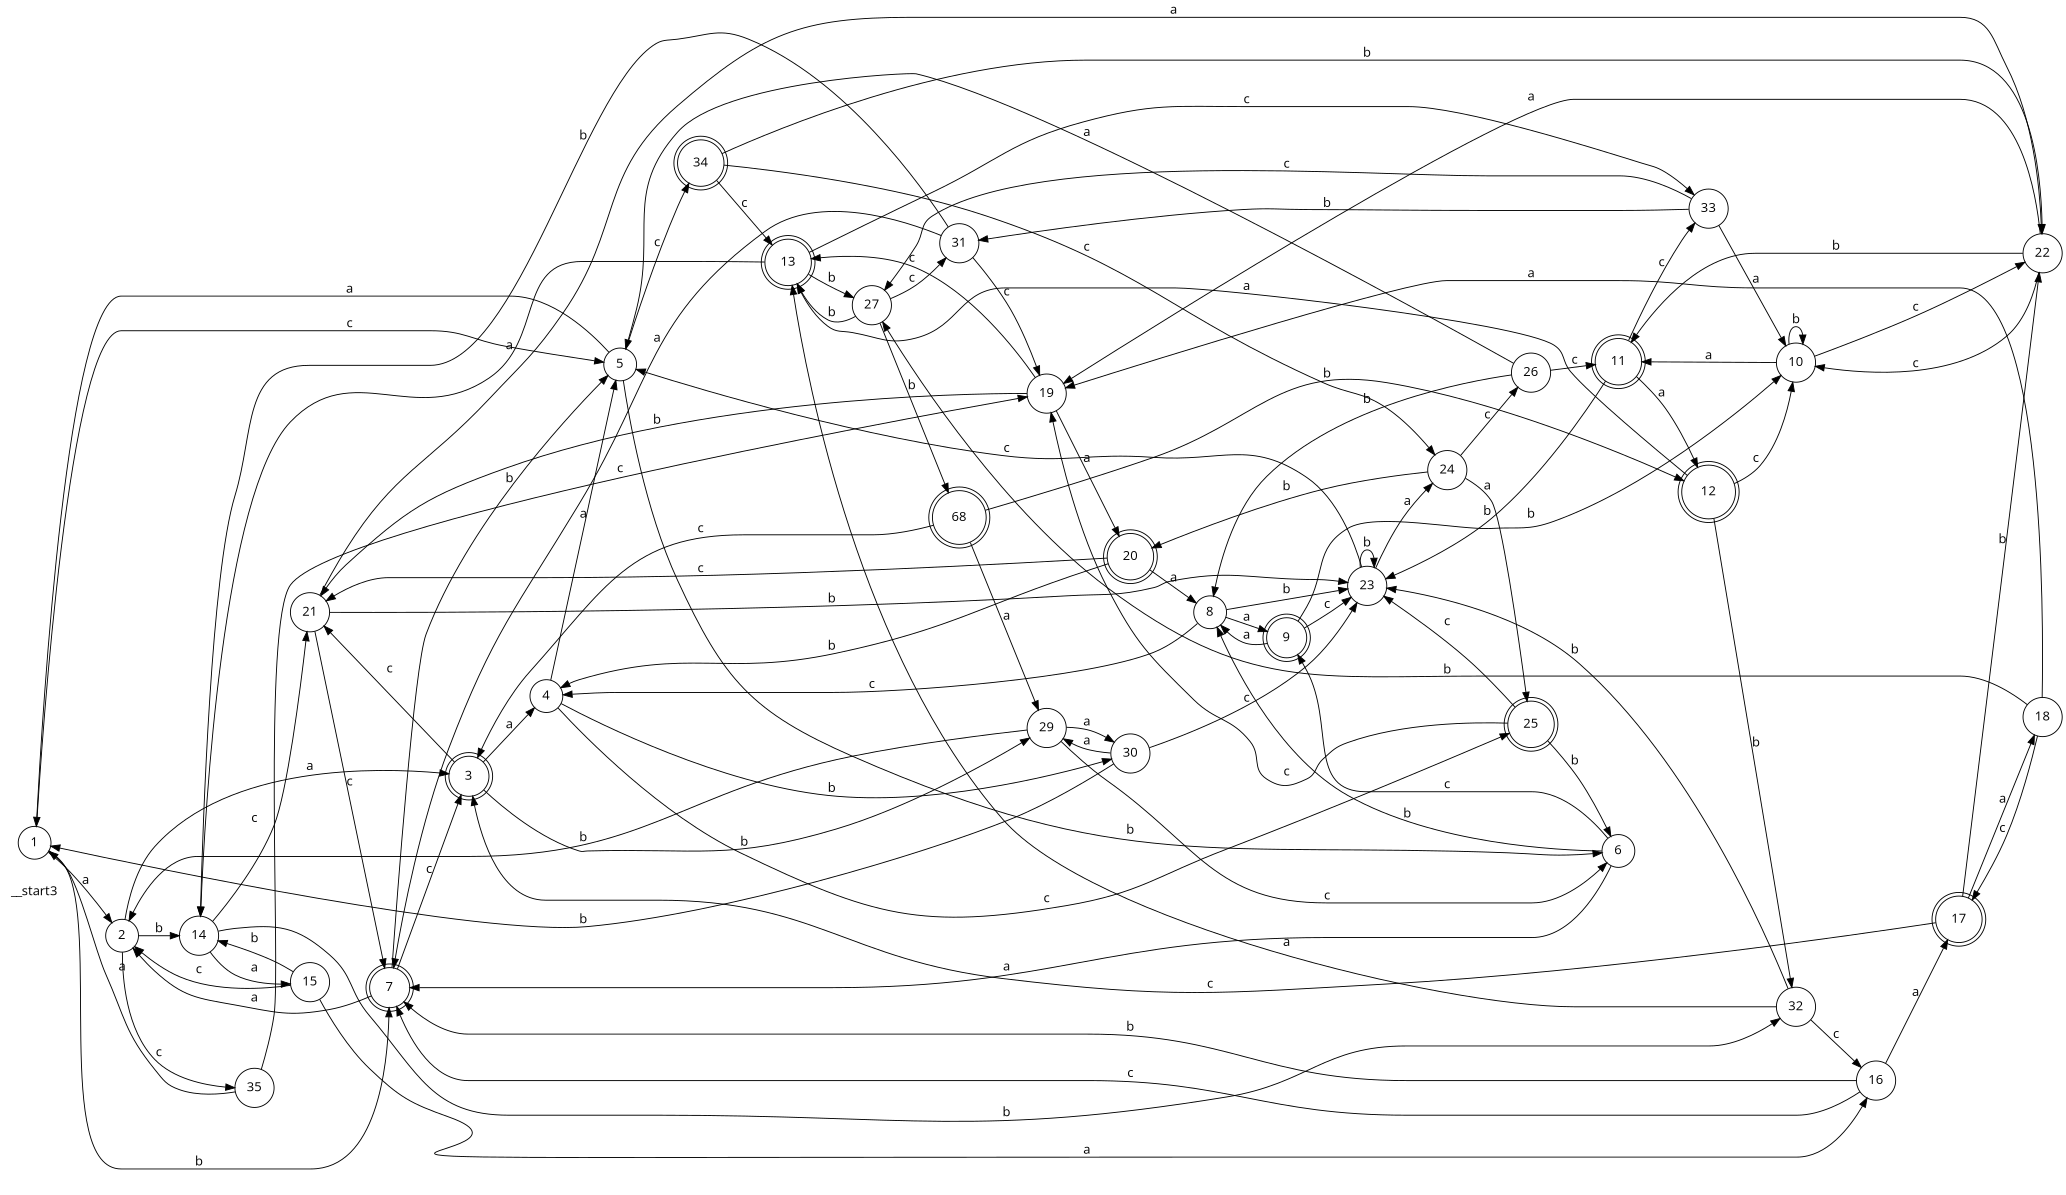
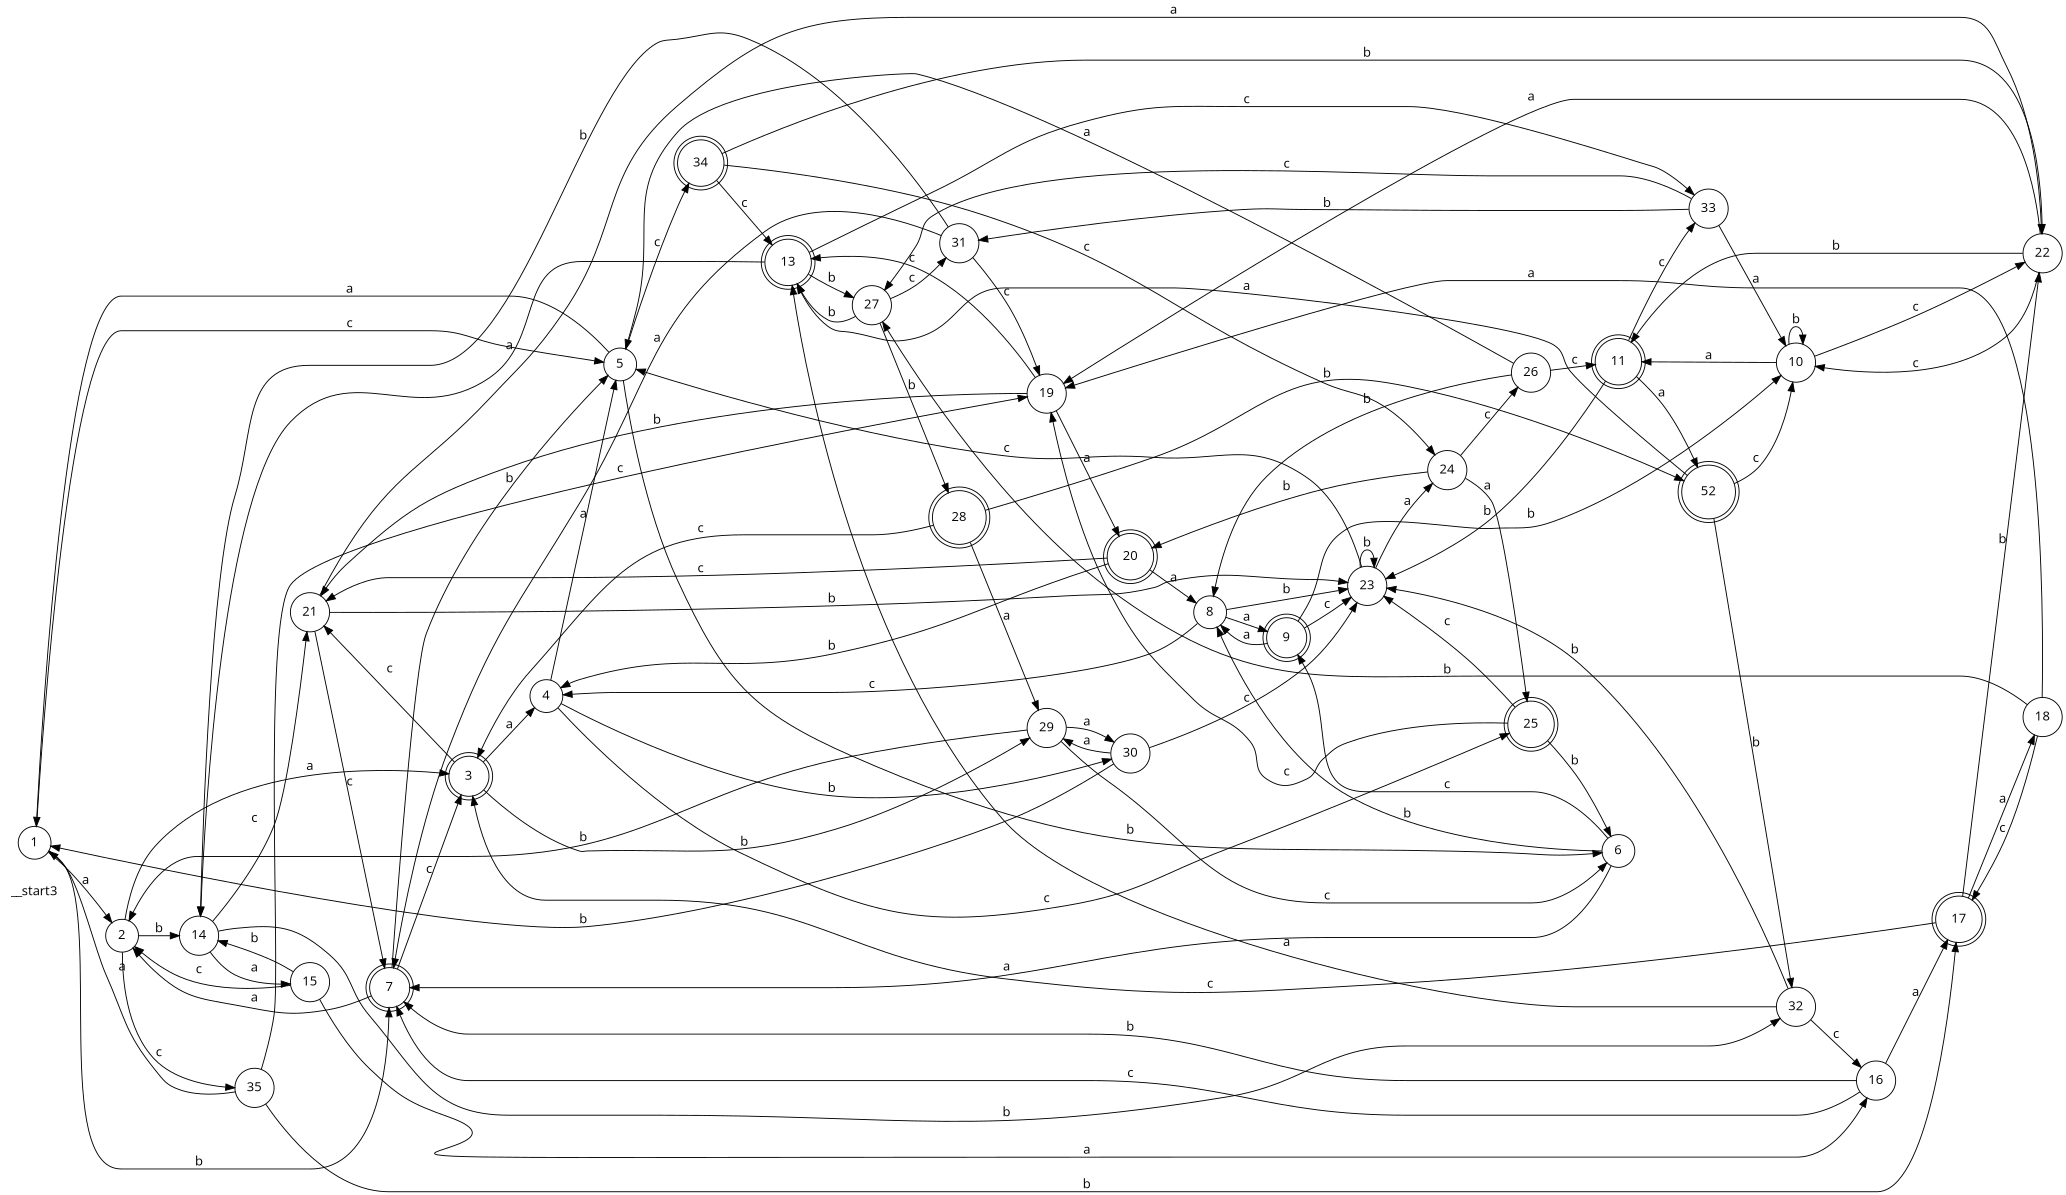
(1709, 492) -> (1709, 492)
(959, 518) -> (959, 518)
none -> (1186, 1192)
